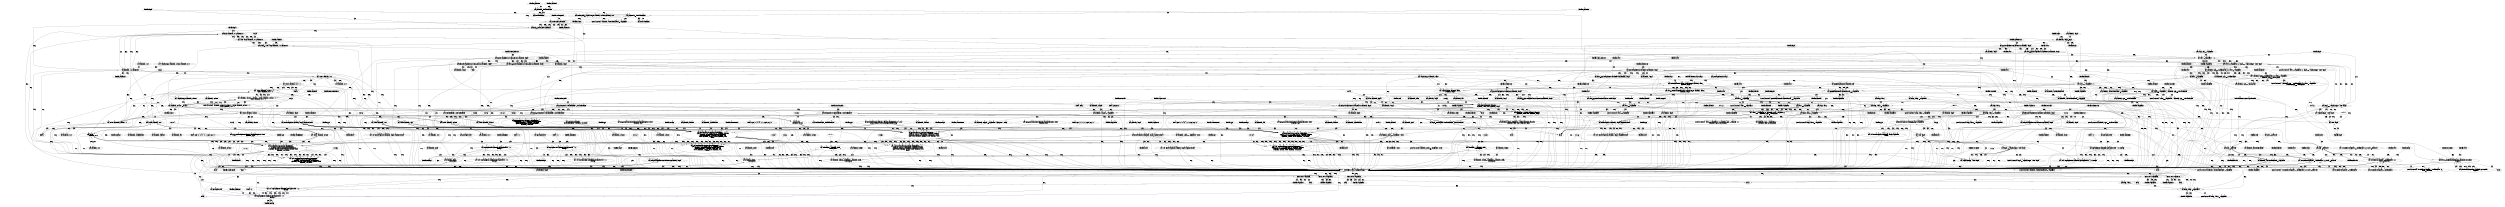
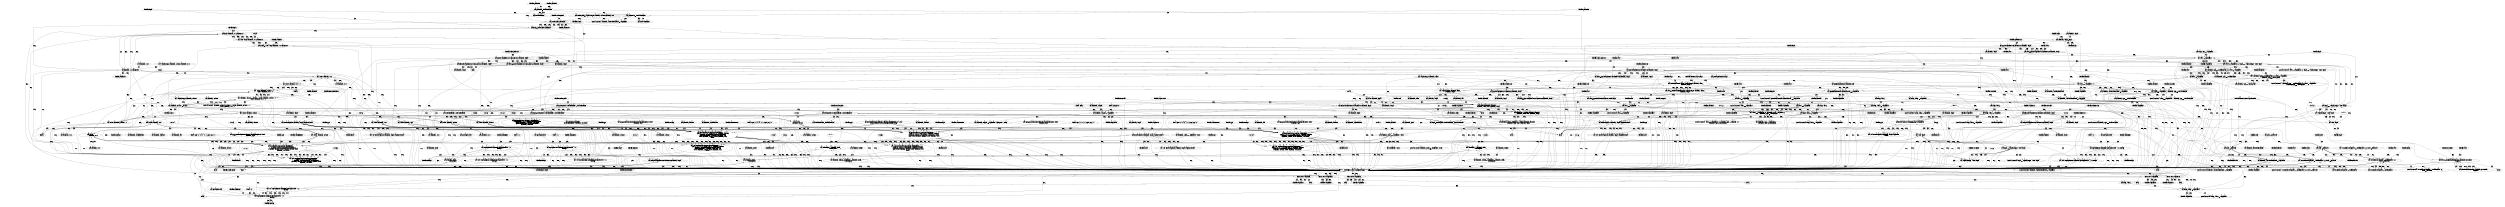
(291, 99) -> none
